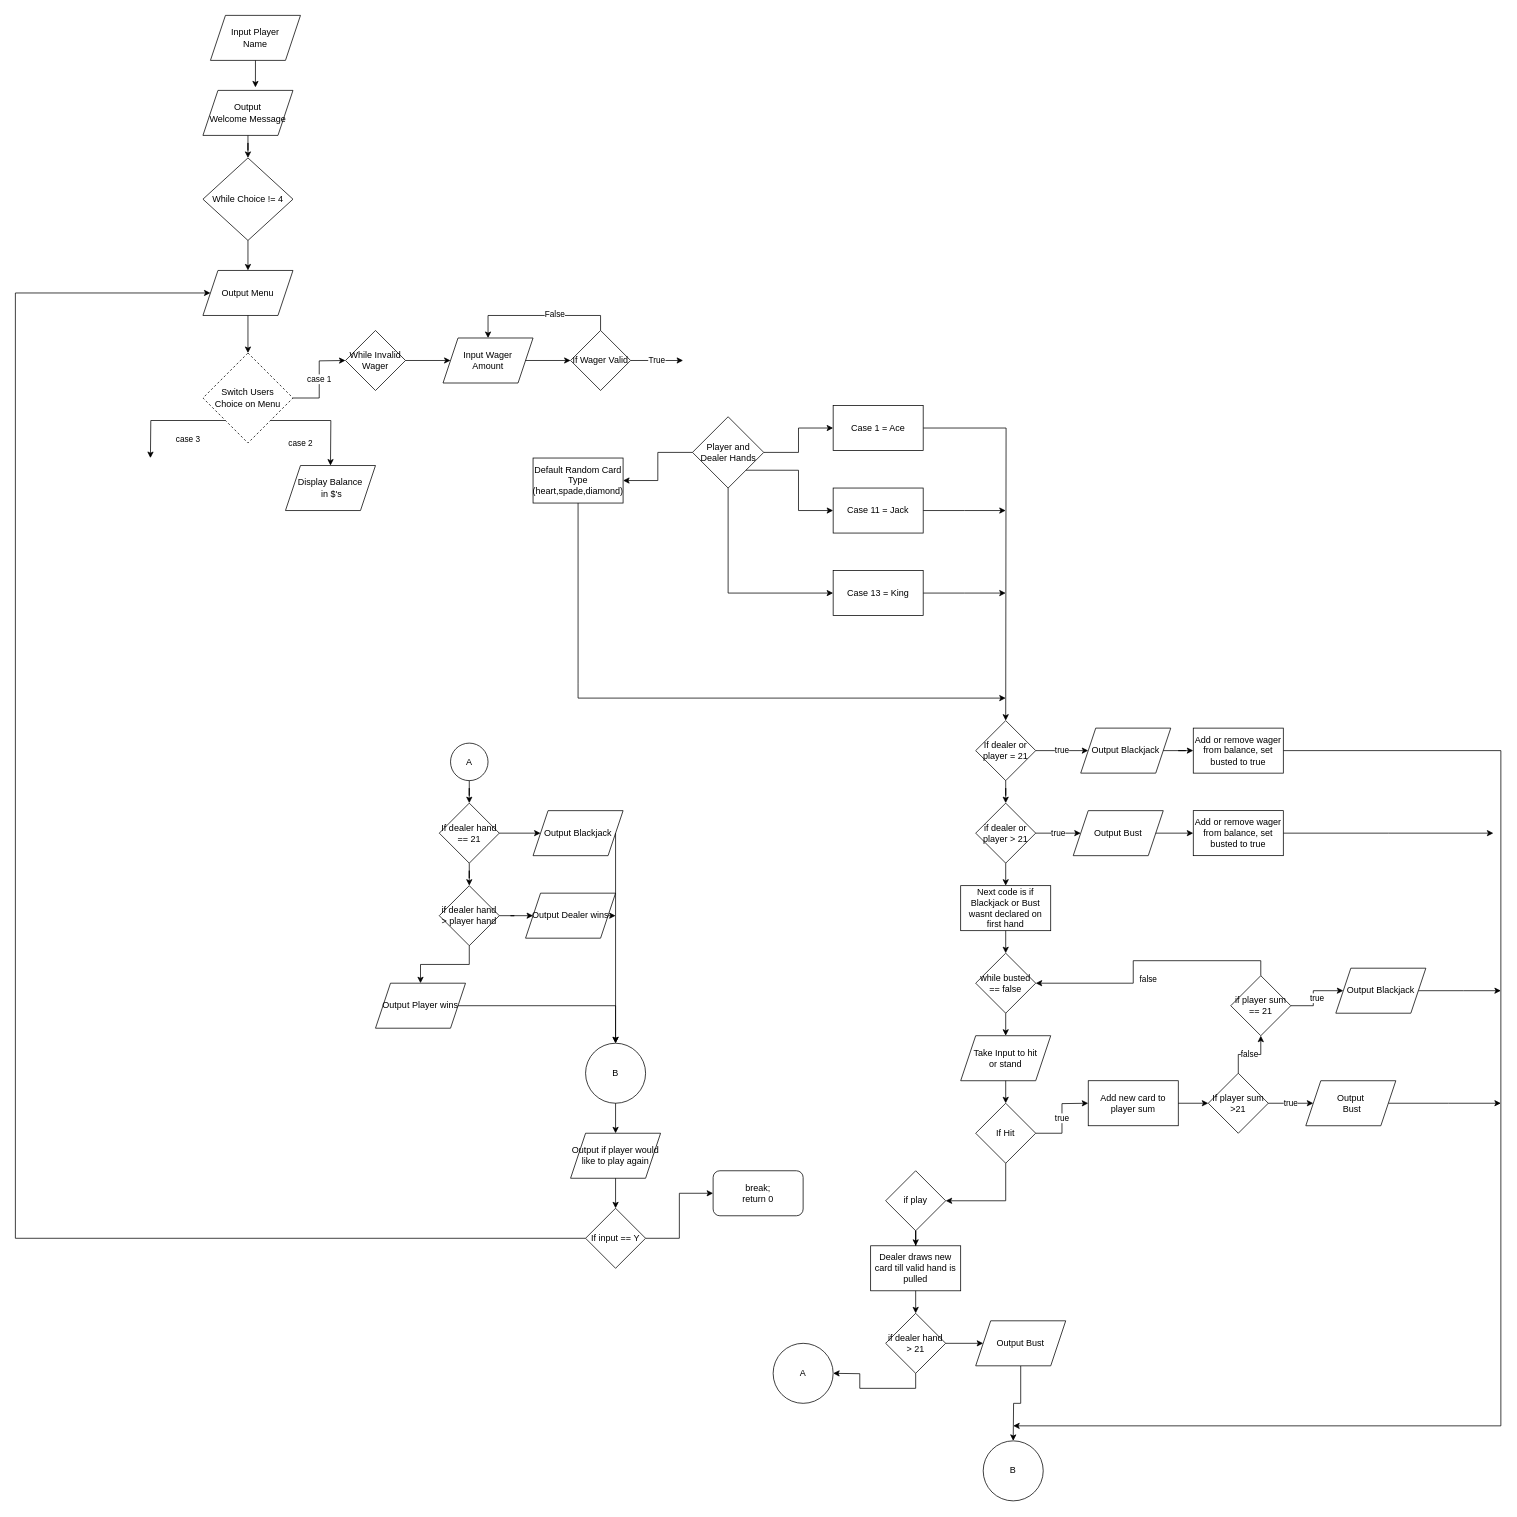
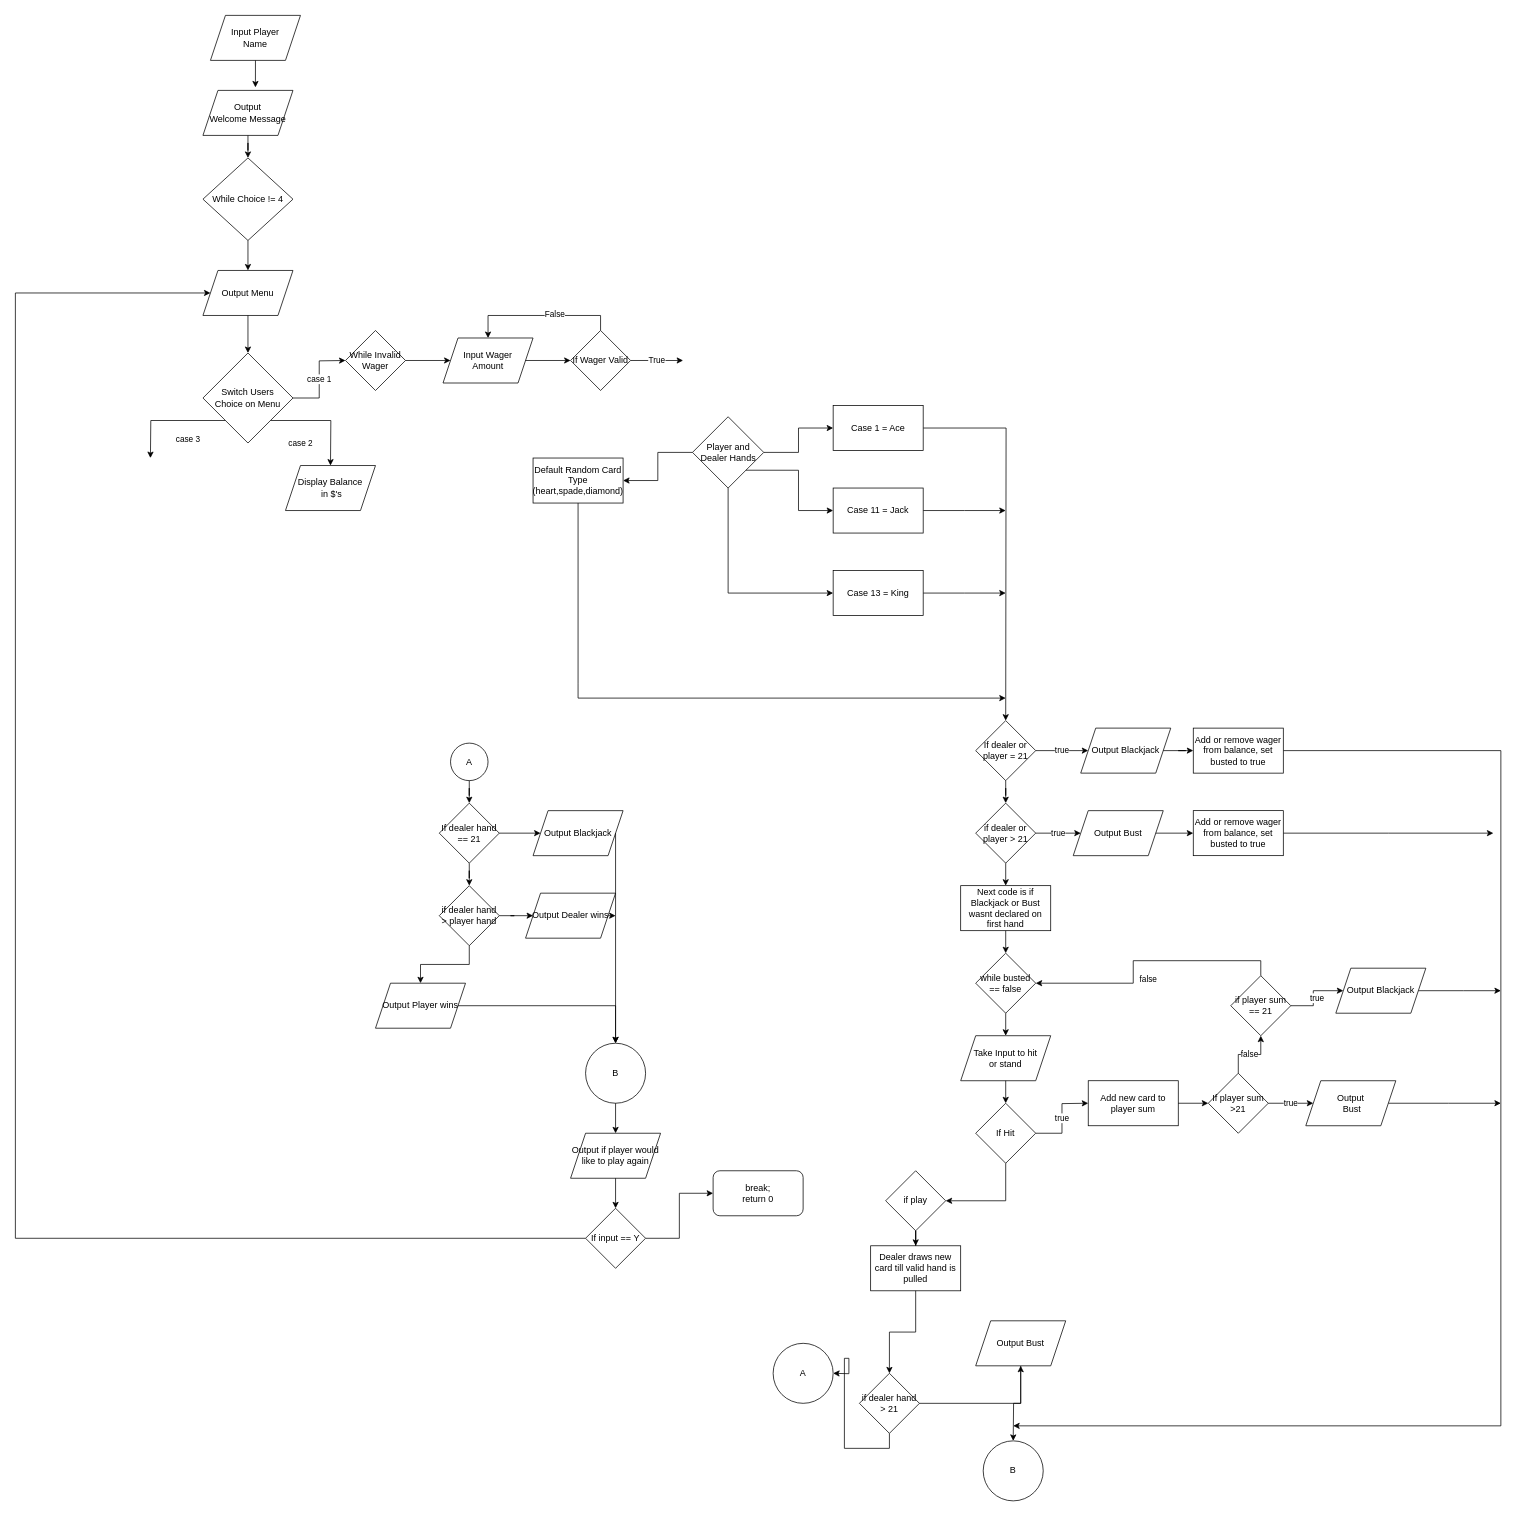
(248, 398) -> (248, 398)
(915, 1343) -> (889, 1403)
